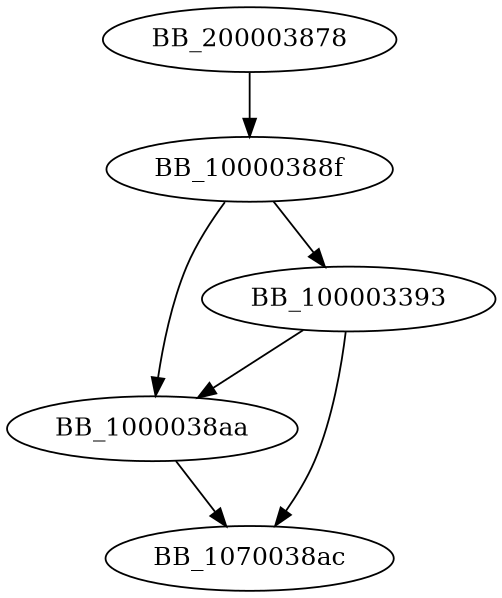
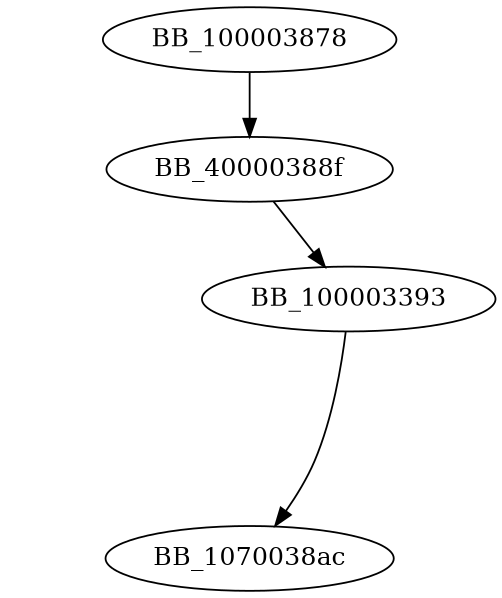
(250, 40) -> (250, 40)
(250, 169) -> (250, 169)
(152, 429) -> none
